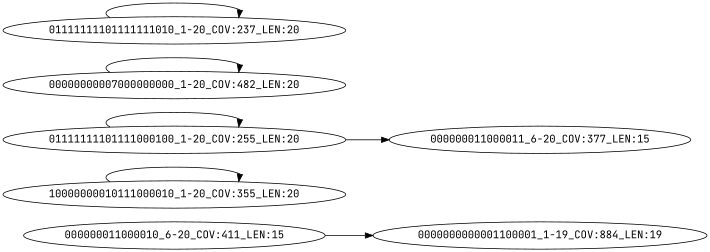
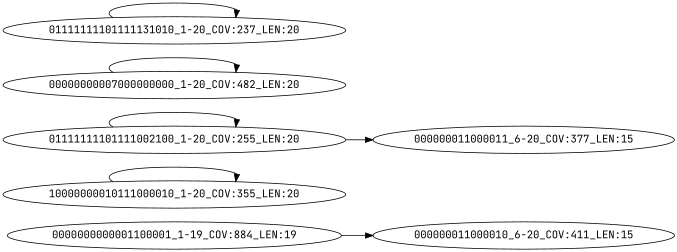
(174, 30) -> (174, 30)
(174, 140) -> (174, 140)
(345, 236) -> (353, 236)
